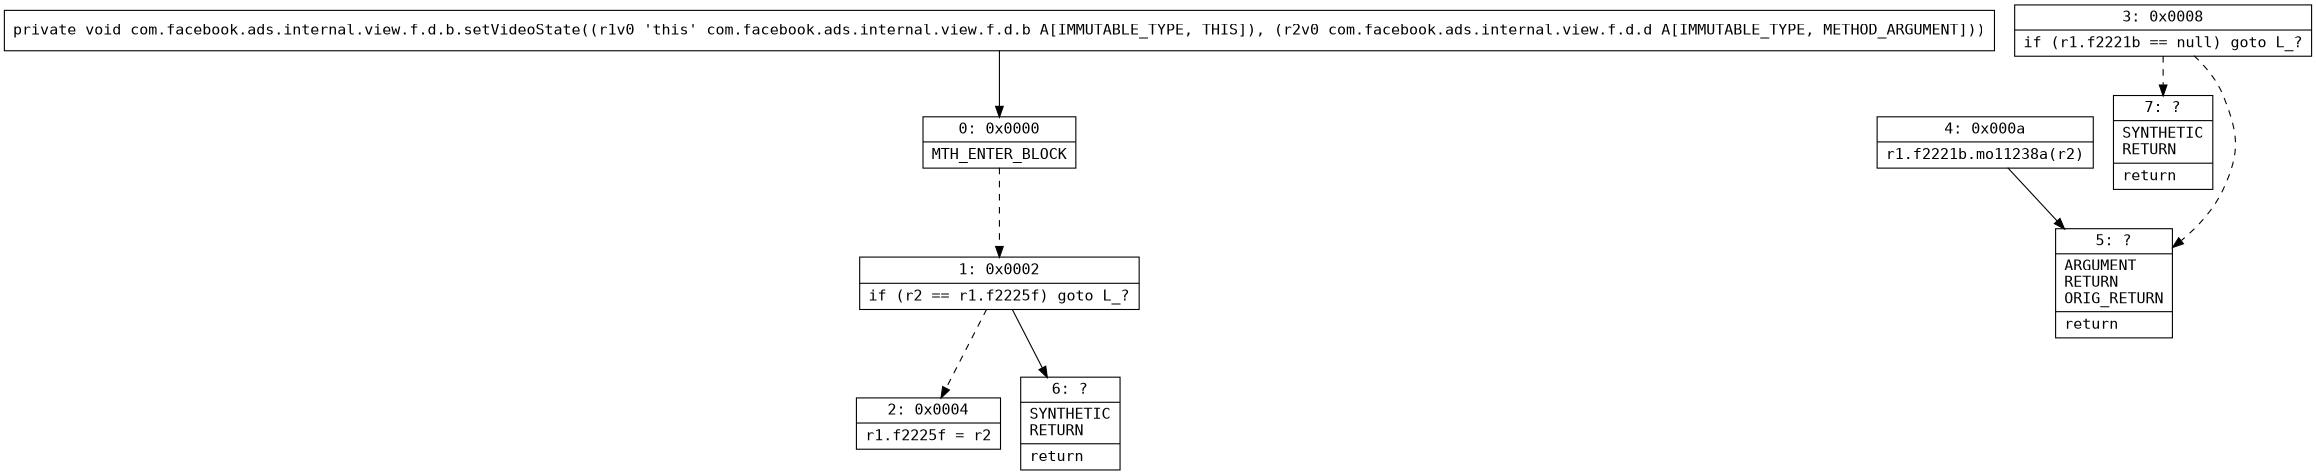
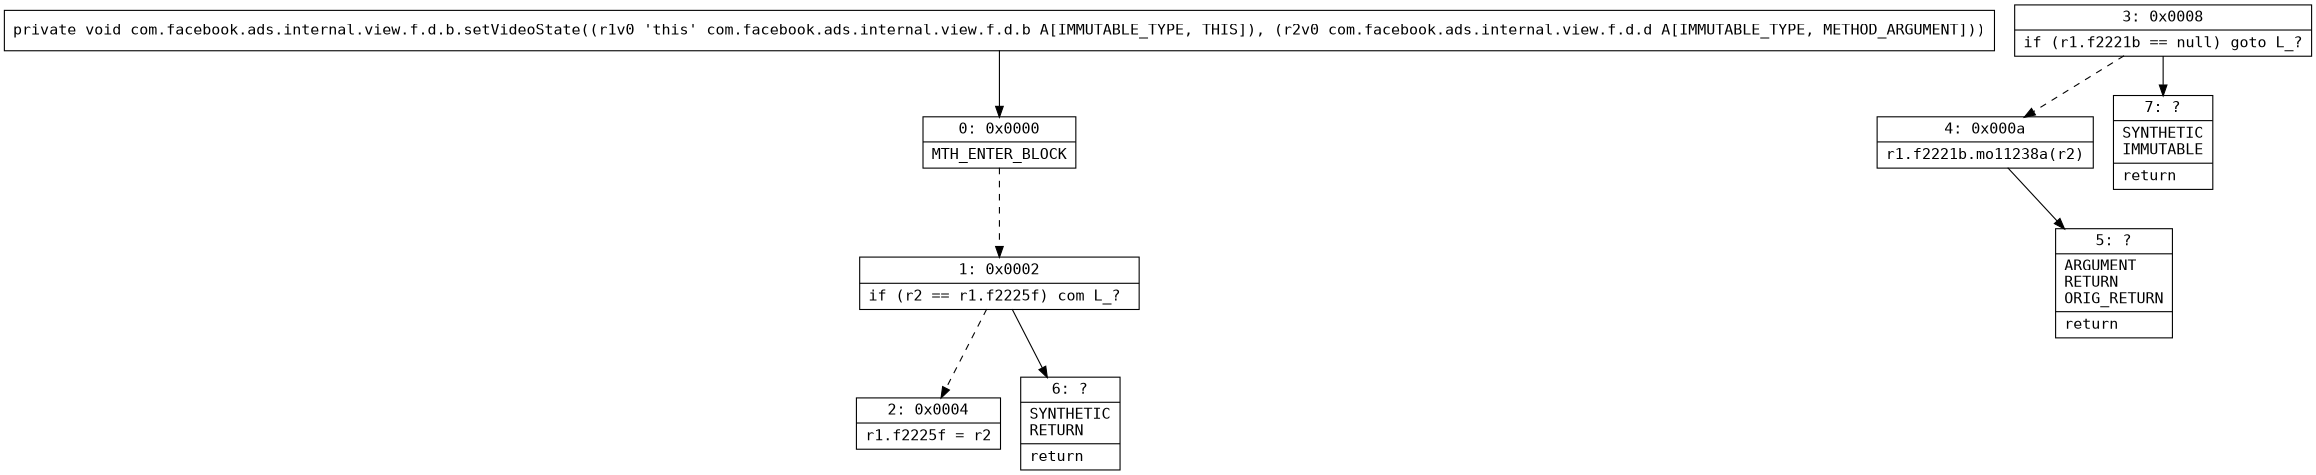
(2163, 70) -> (2163, 70)
(2149, 150) -> (2163, 150)
(2235, 151) -> (2079, 84)
(999, 296) -> (995, 296)
